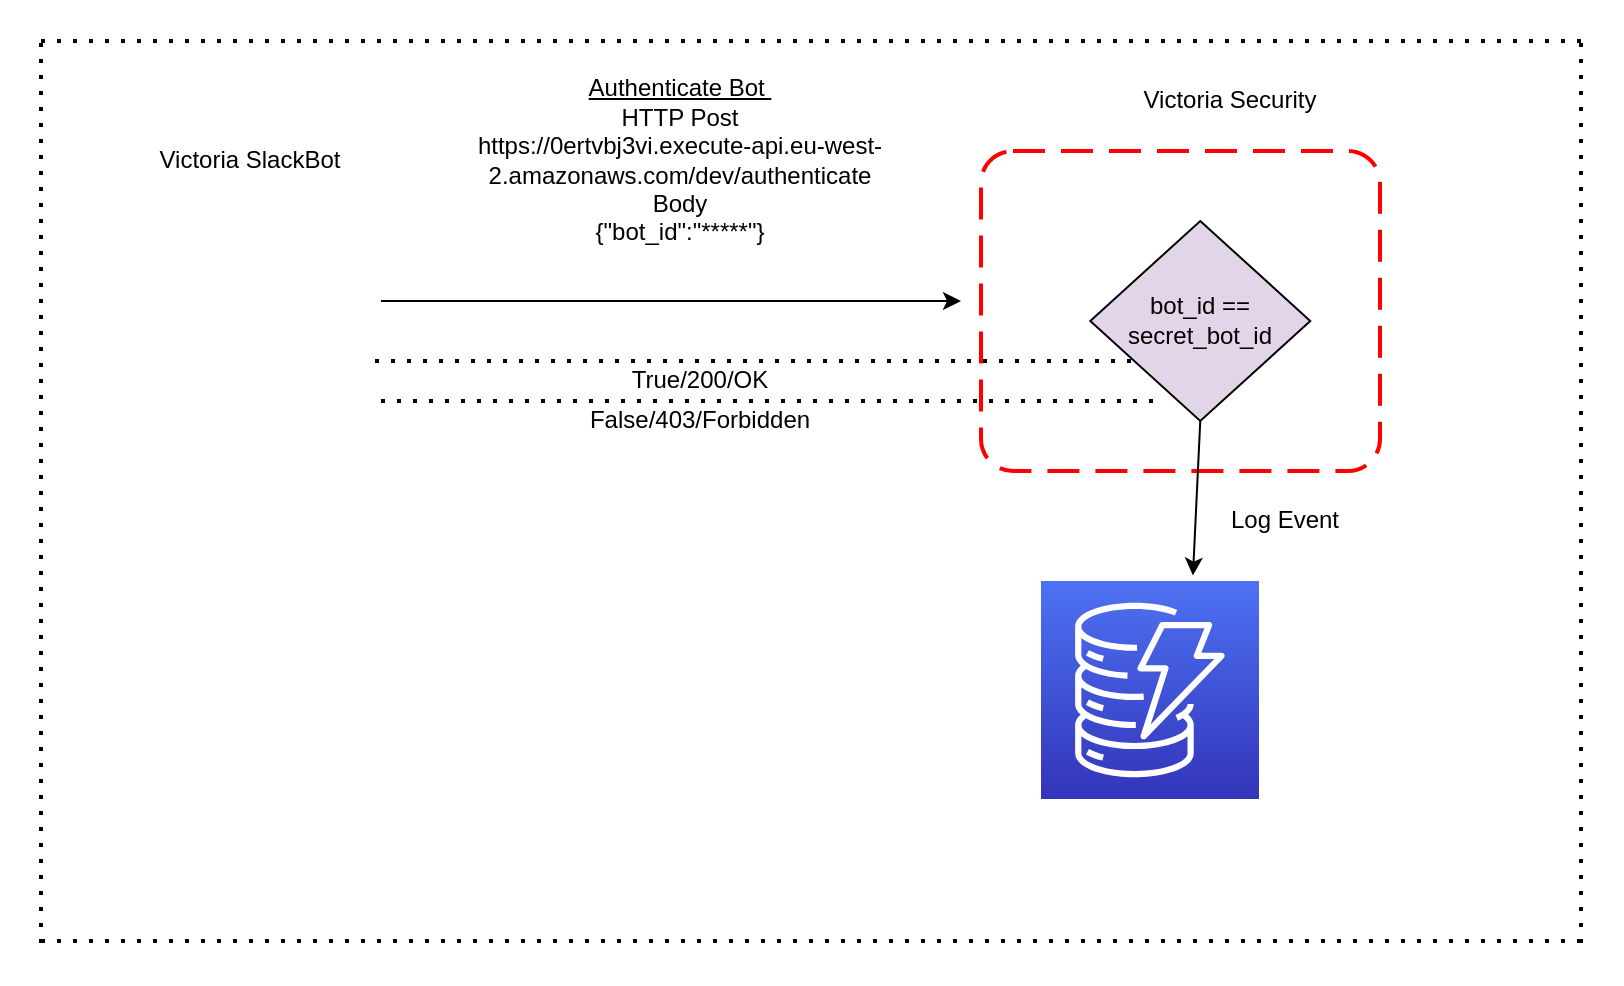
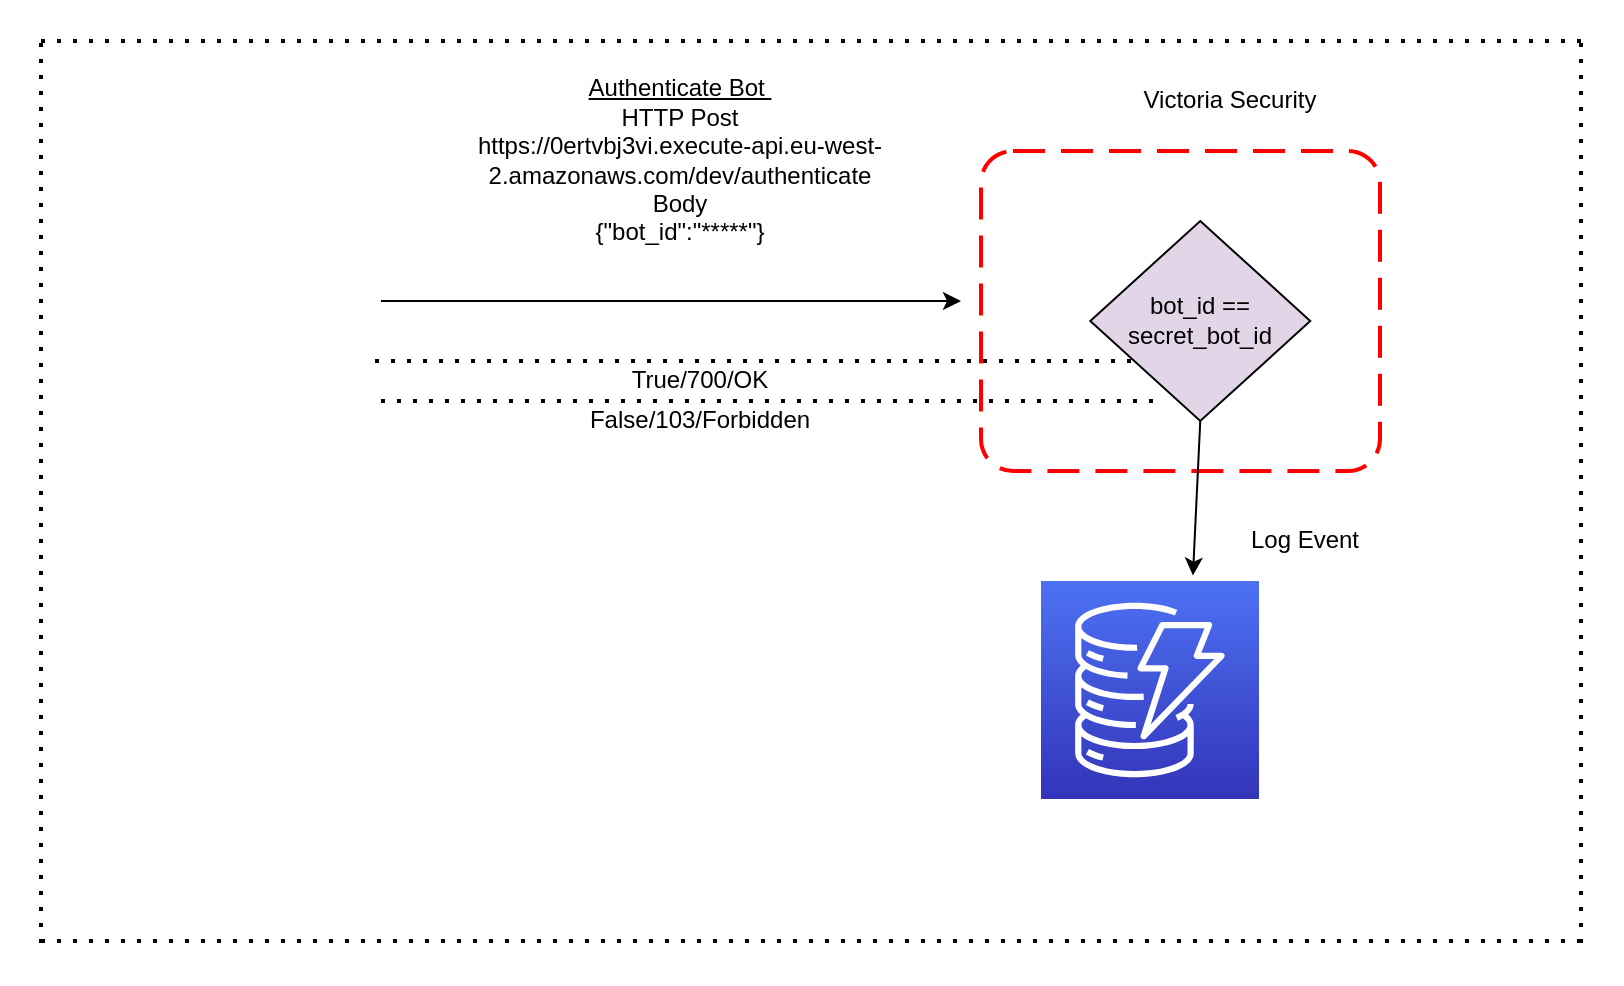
(251, 161) -> none
(701, 381) -> (701, 381)
(701, 421) -> (701, 421)
(1286, 521) -> (1306, 541)
